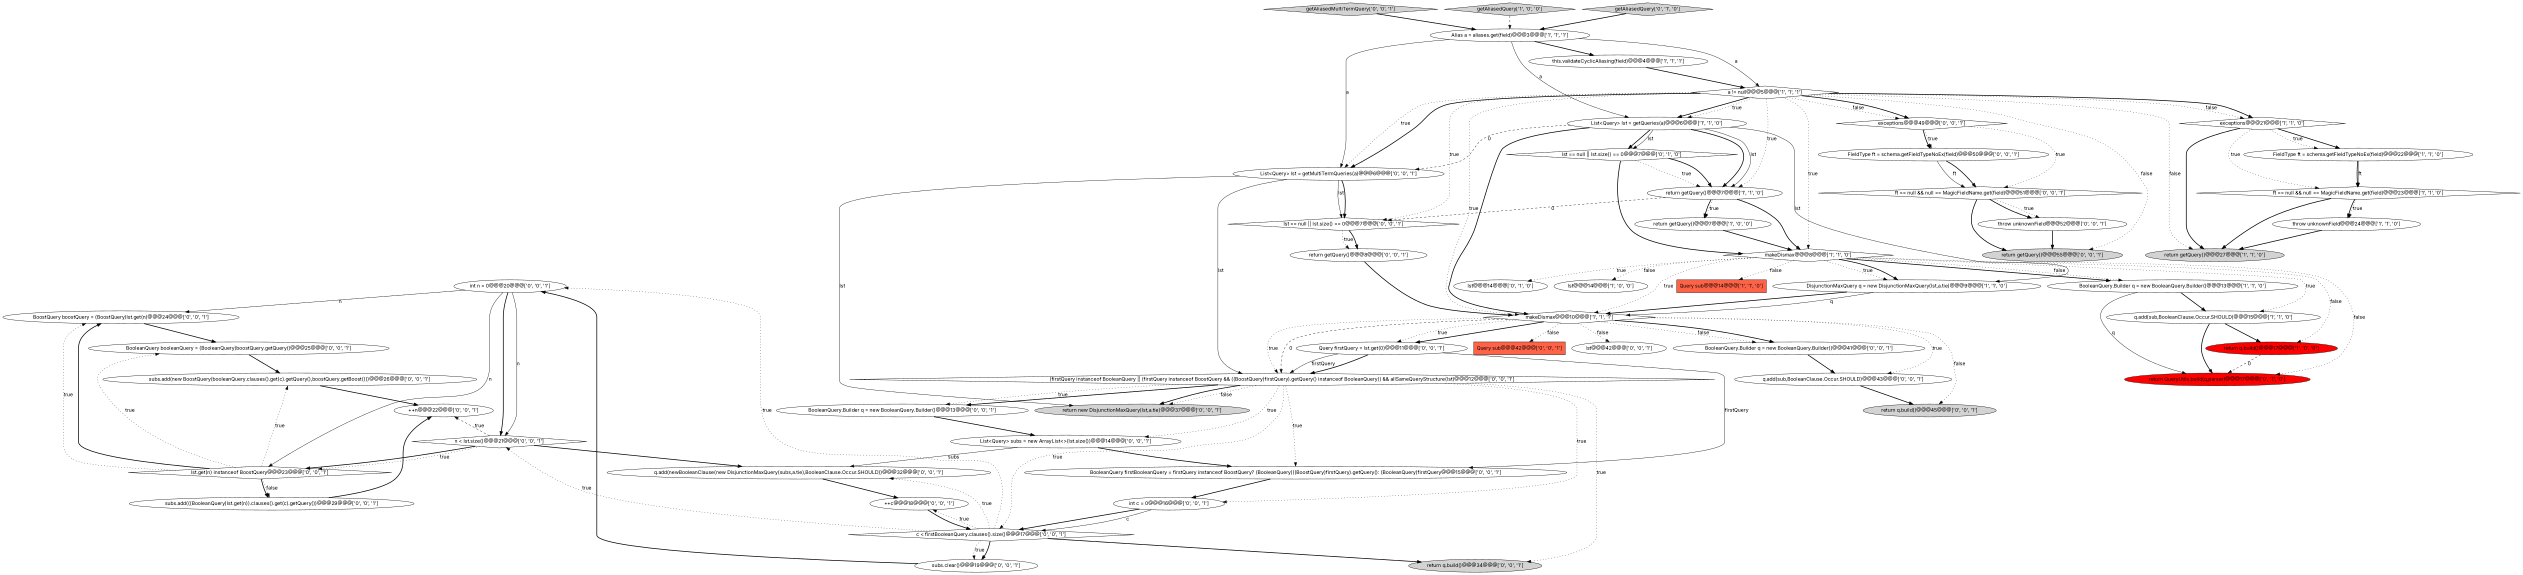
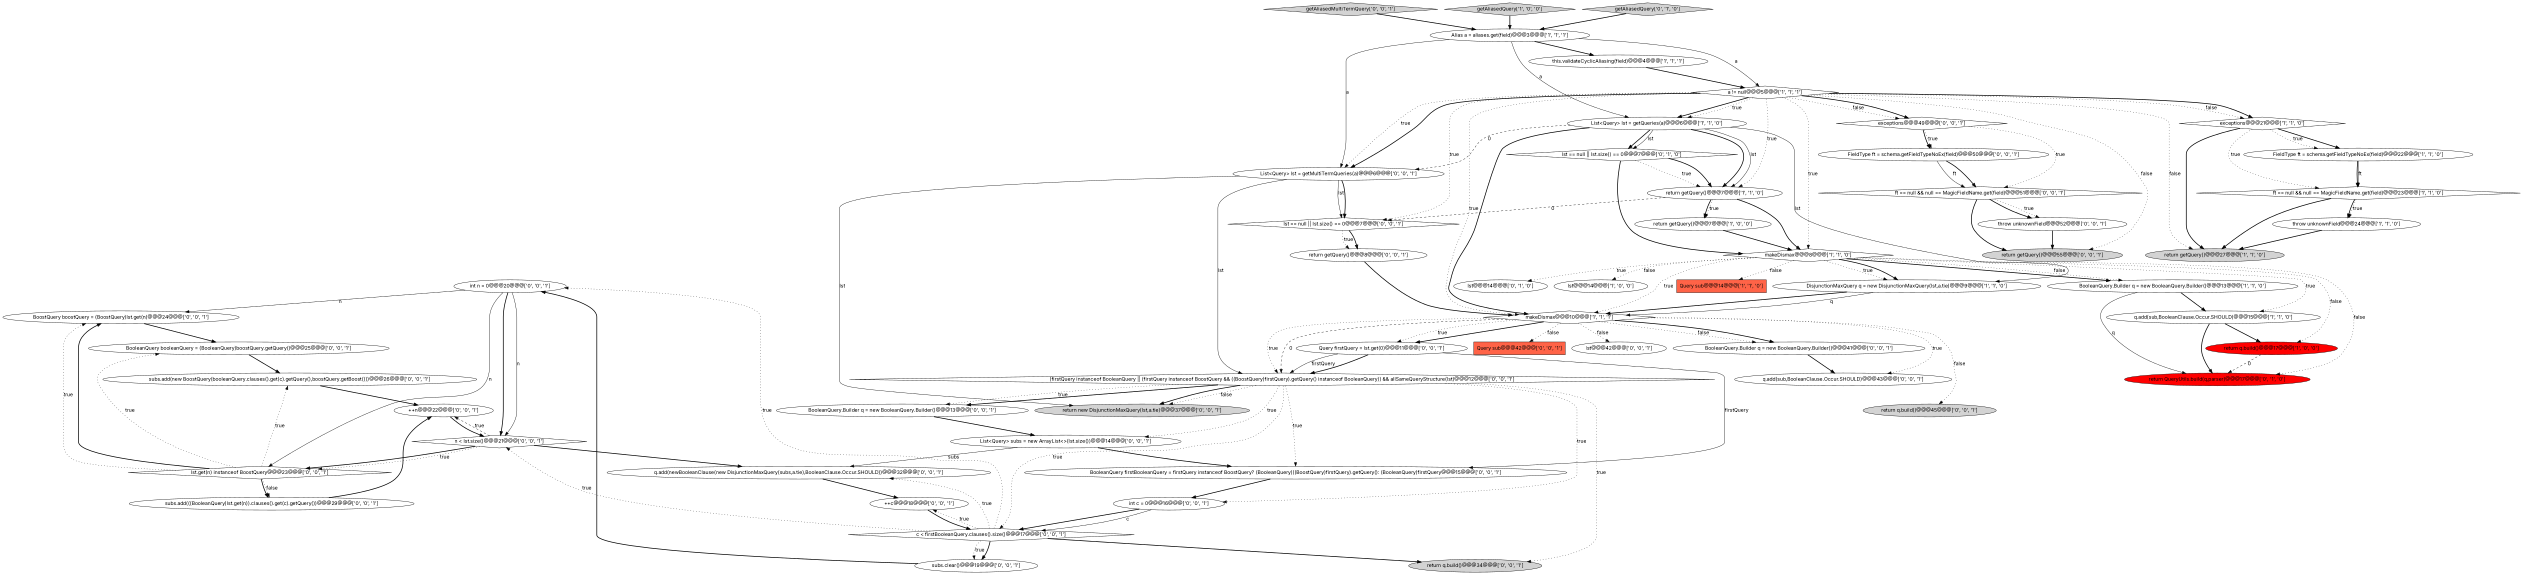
(1510, 21) -> (1510, 21)
(1885, 394) -> none
none -> (464, 427)
